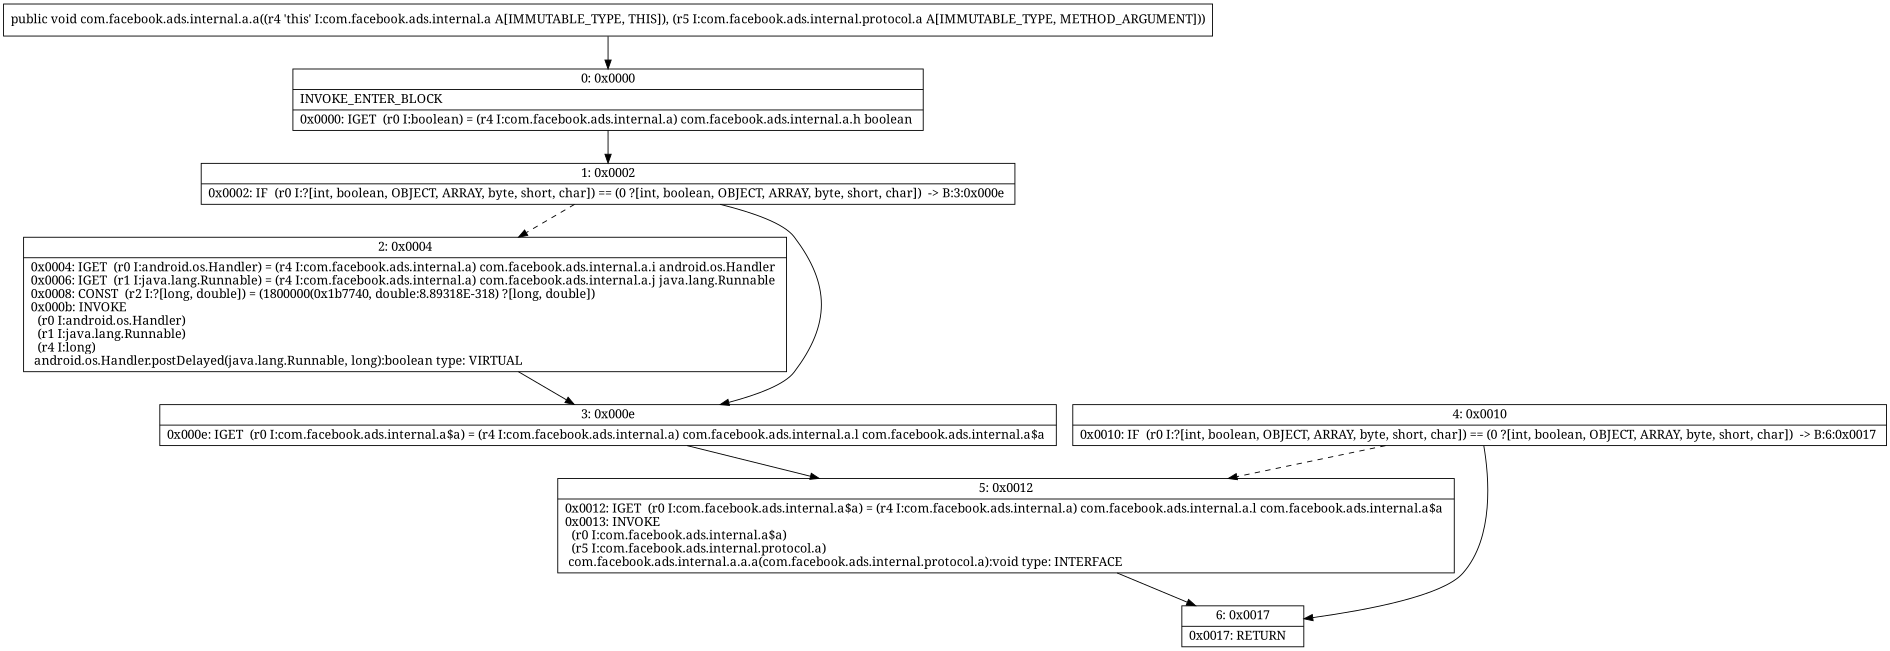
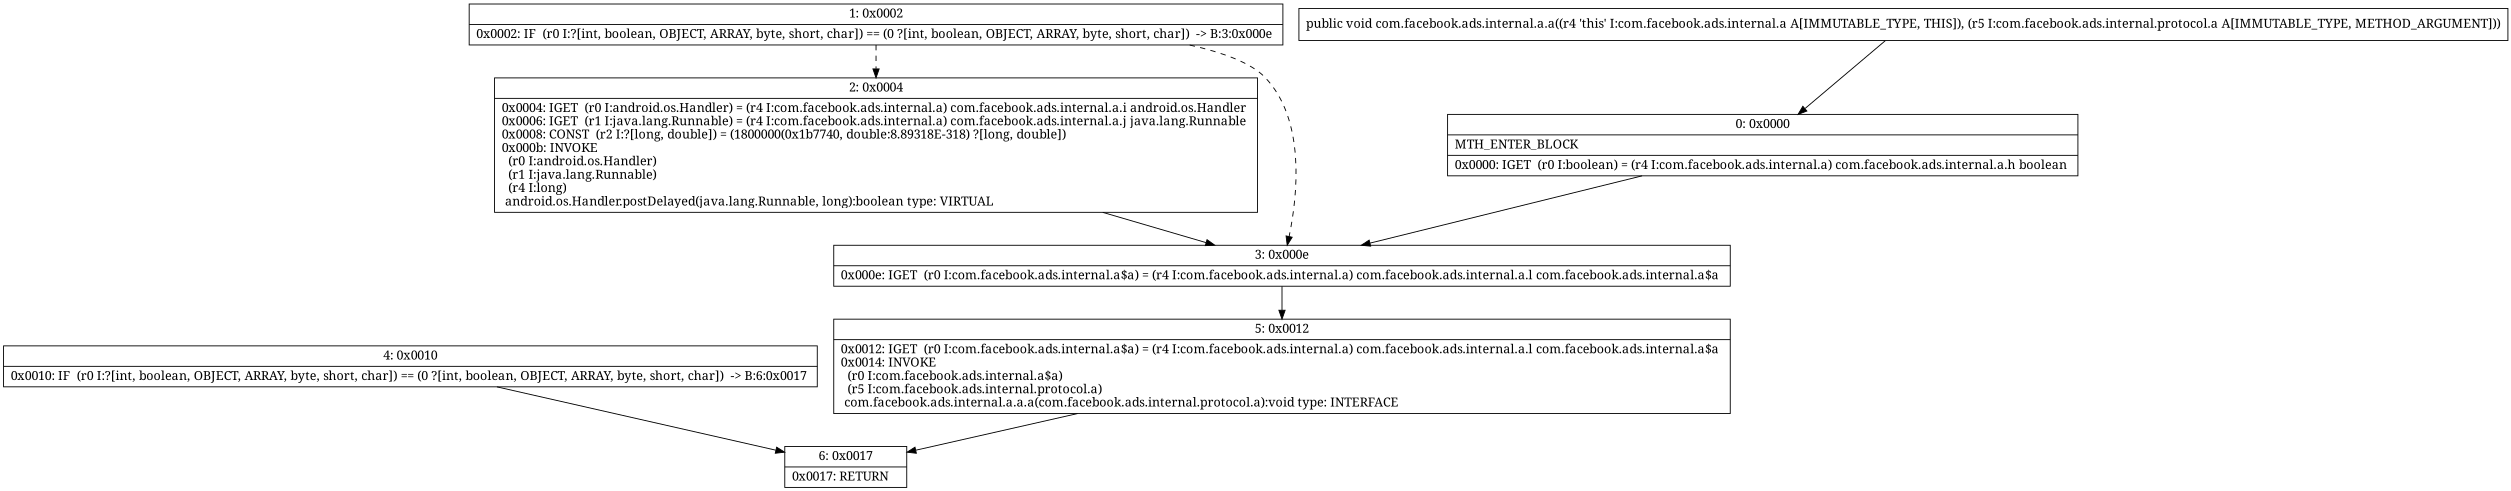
(371, 99) -> (1517, 145)
(608, 142) -> (1506, 209)
(821, 300) -> (1287, 113)
(1311, 461) -> none
(616, 522) -> (892, 363)
